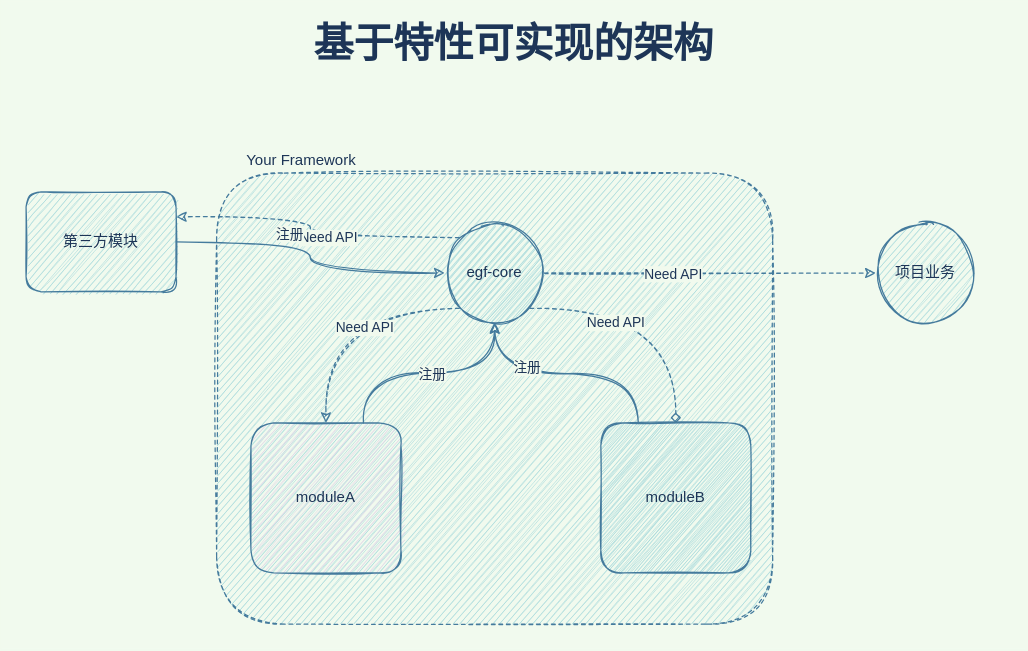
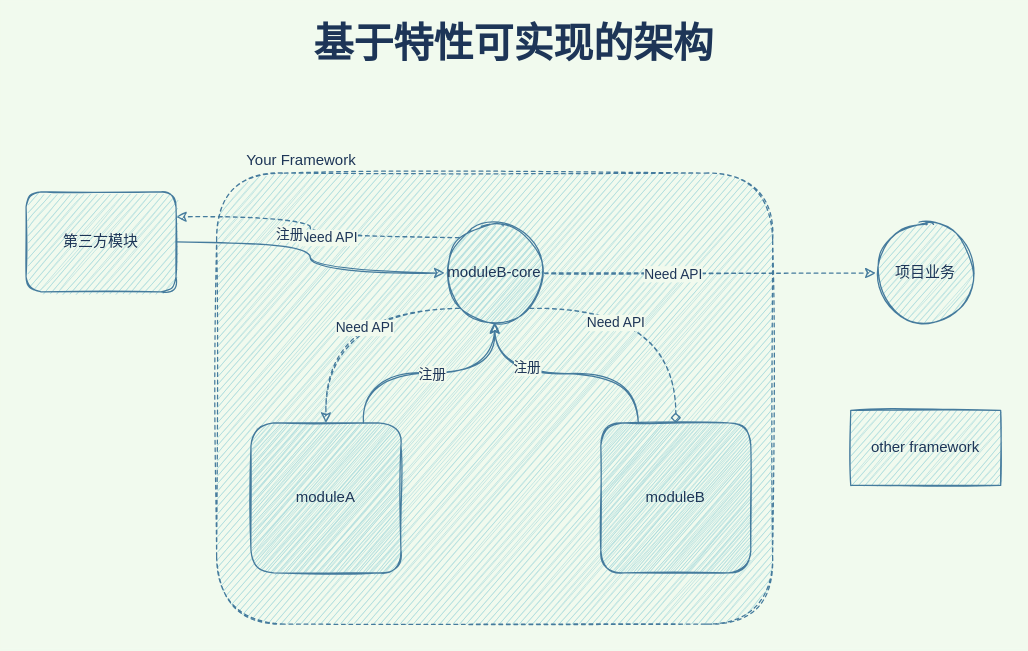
(494, 273) -> (494, 273)
none -> (926, 448)
(326, 498) -> (326, 498)
